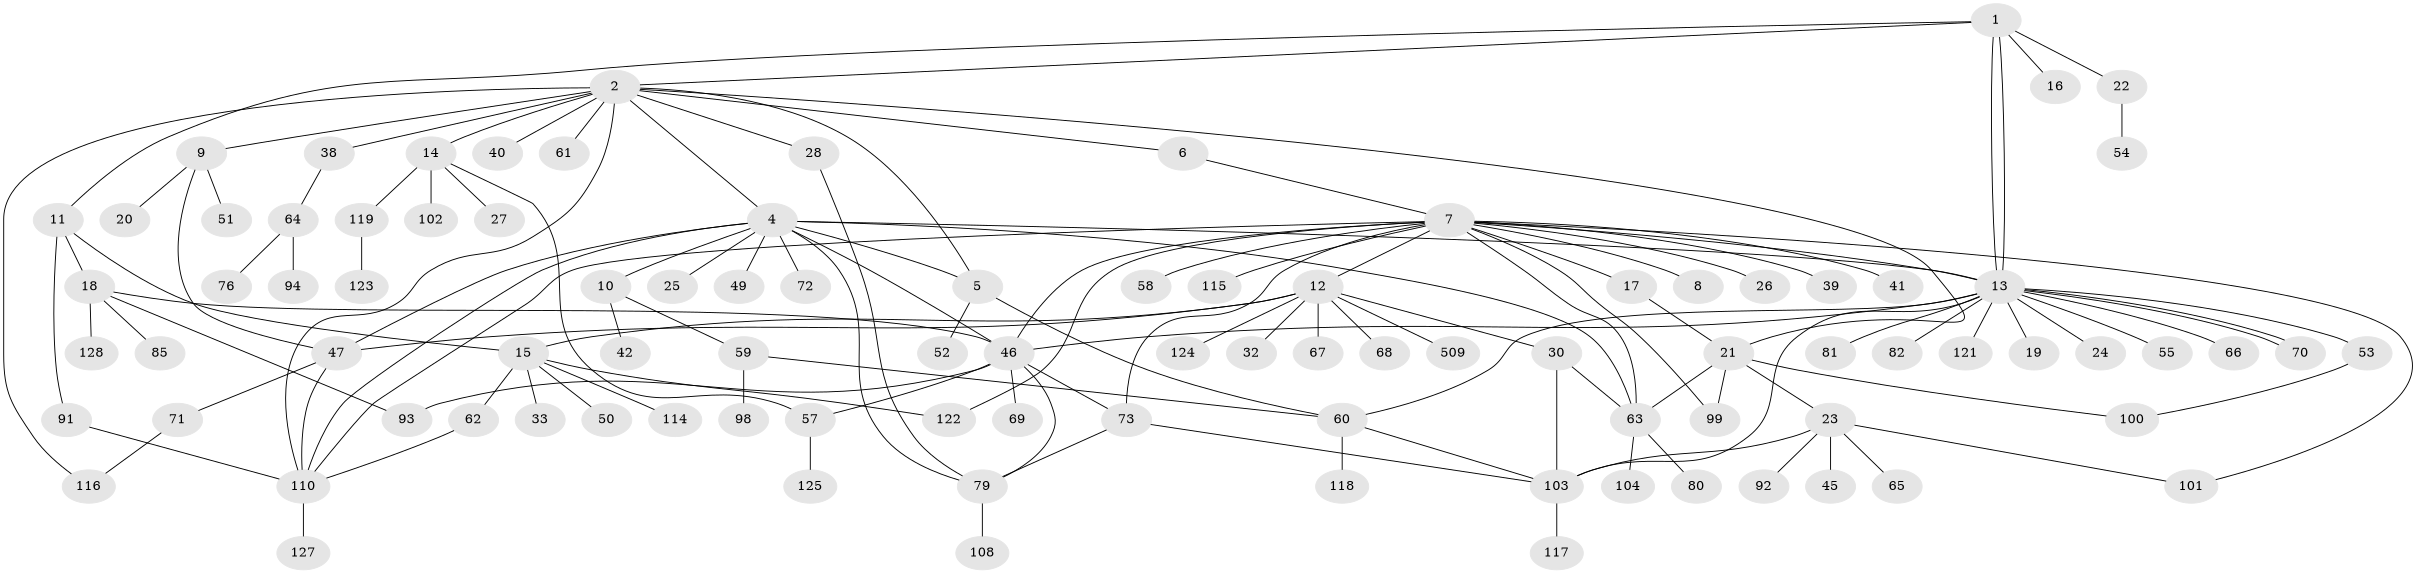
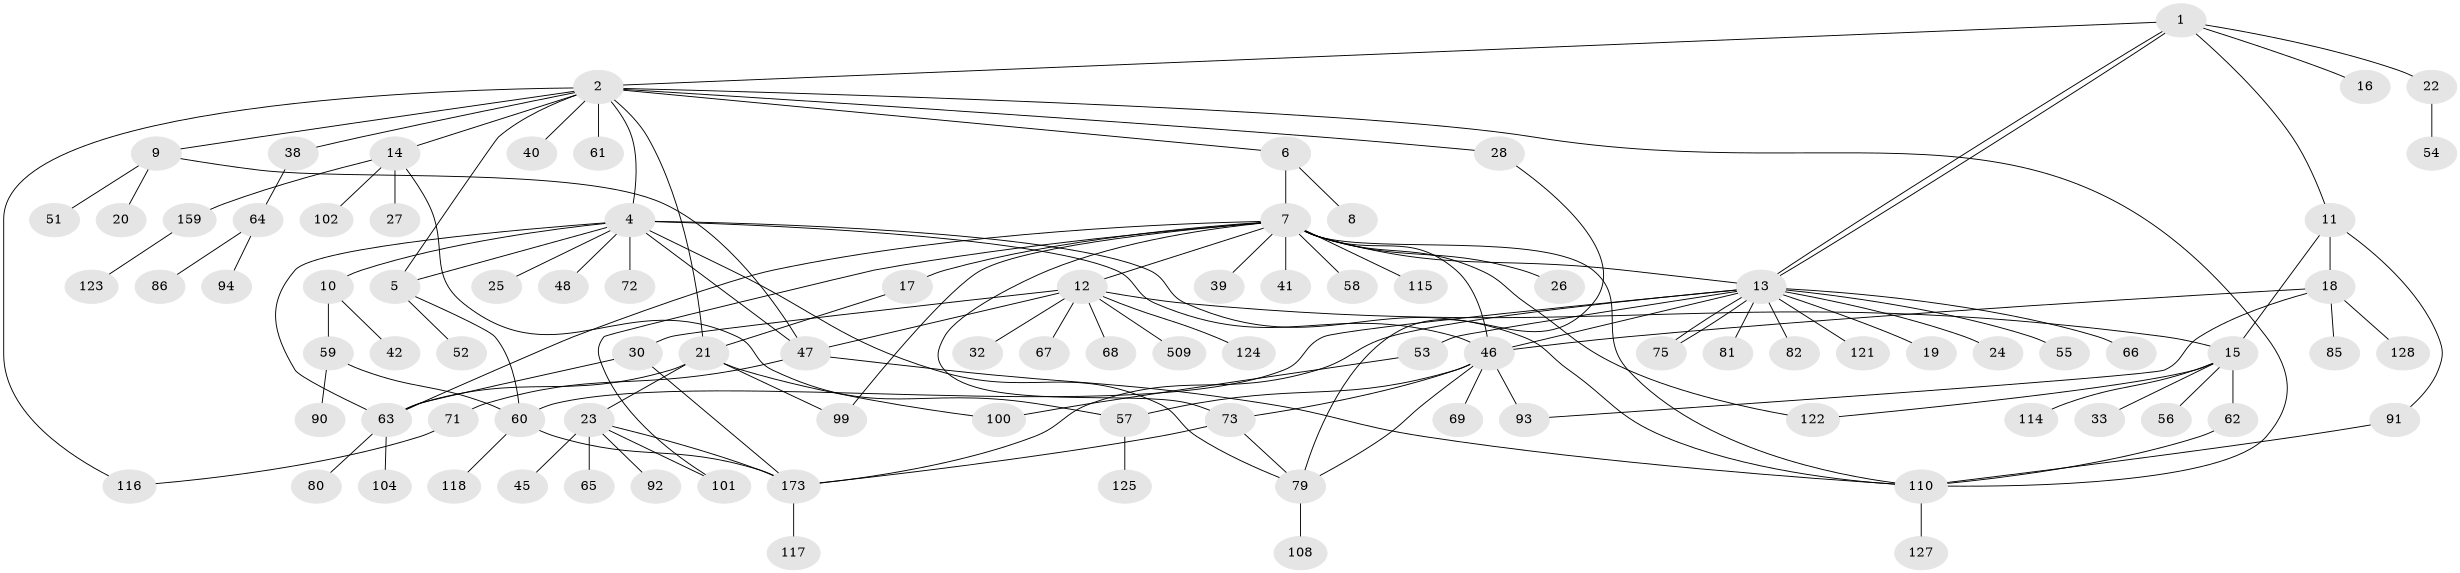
(362, 220) -> (190, 220)
(1447, 239) -> none
(1603, 252) -> (1319, 187)
(227, 287) -> (160, 287)
(739, 287) -> (563, 287)
(2300, 353) -> (1661, 353)
(607, 420) -> (2166, 420)
(744, 420) -> (320, 420)
(1557, 487) -> (794, 487)
